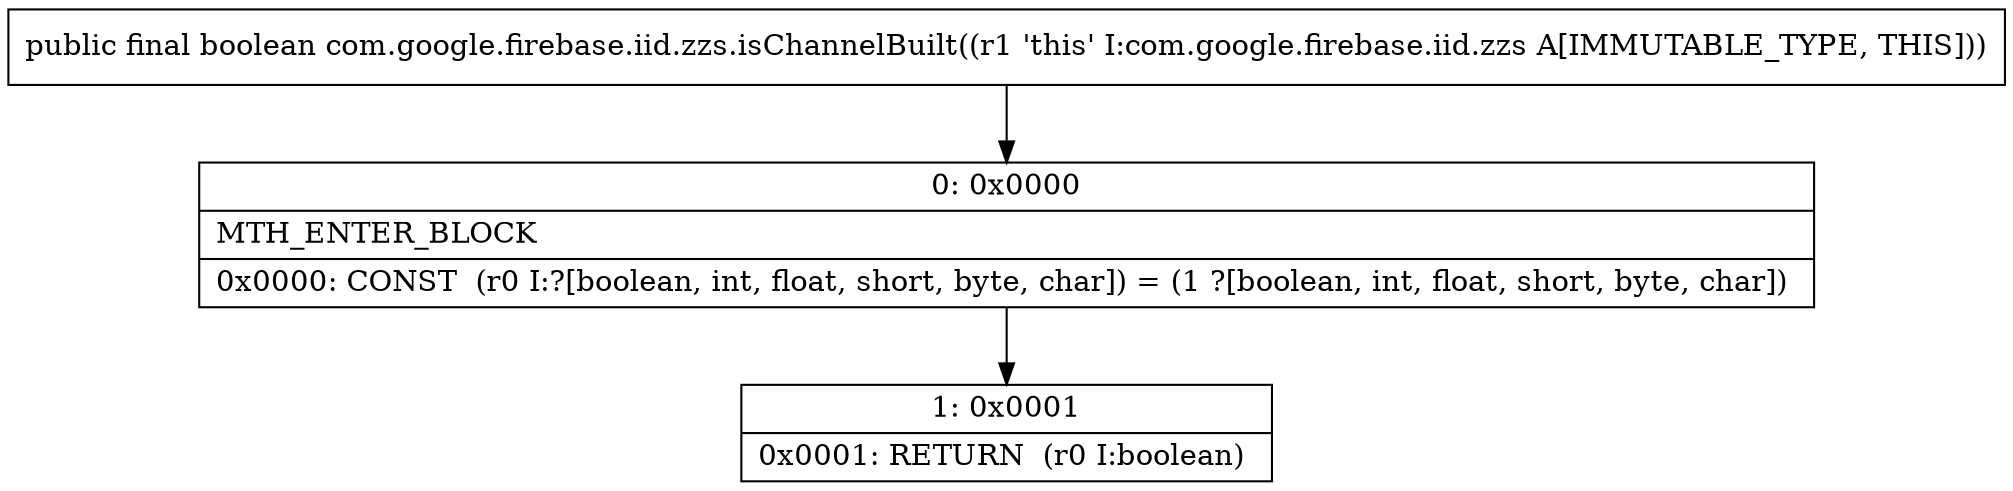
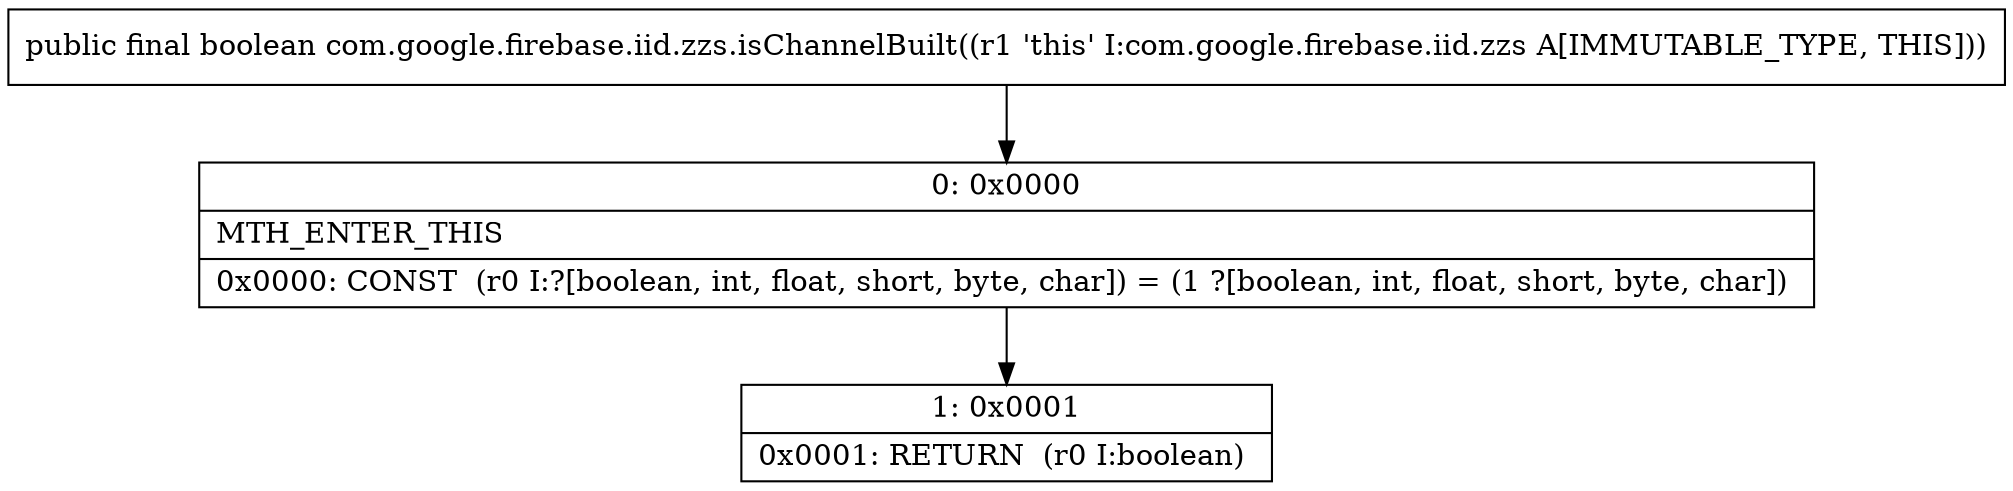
(378, 234) -> (361, 234)
